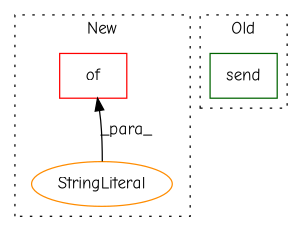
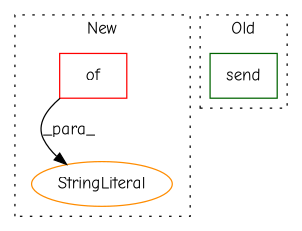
(102, 136) -> (41, 126)
